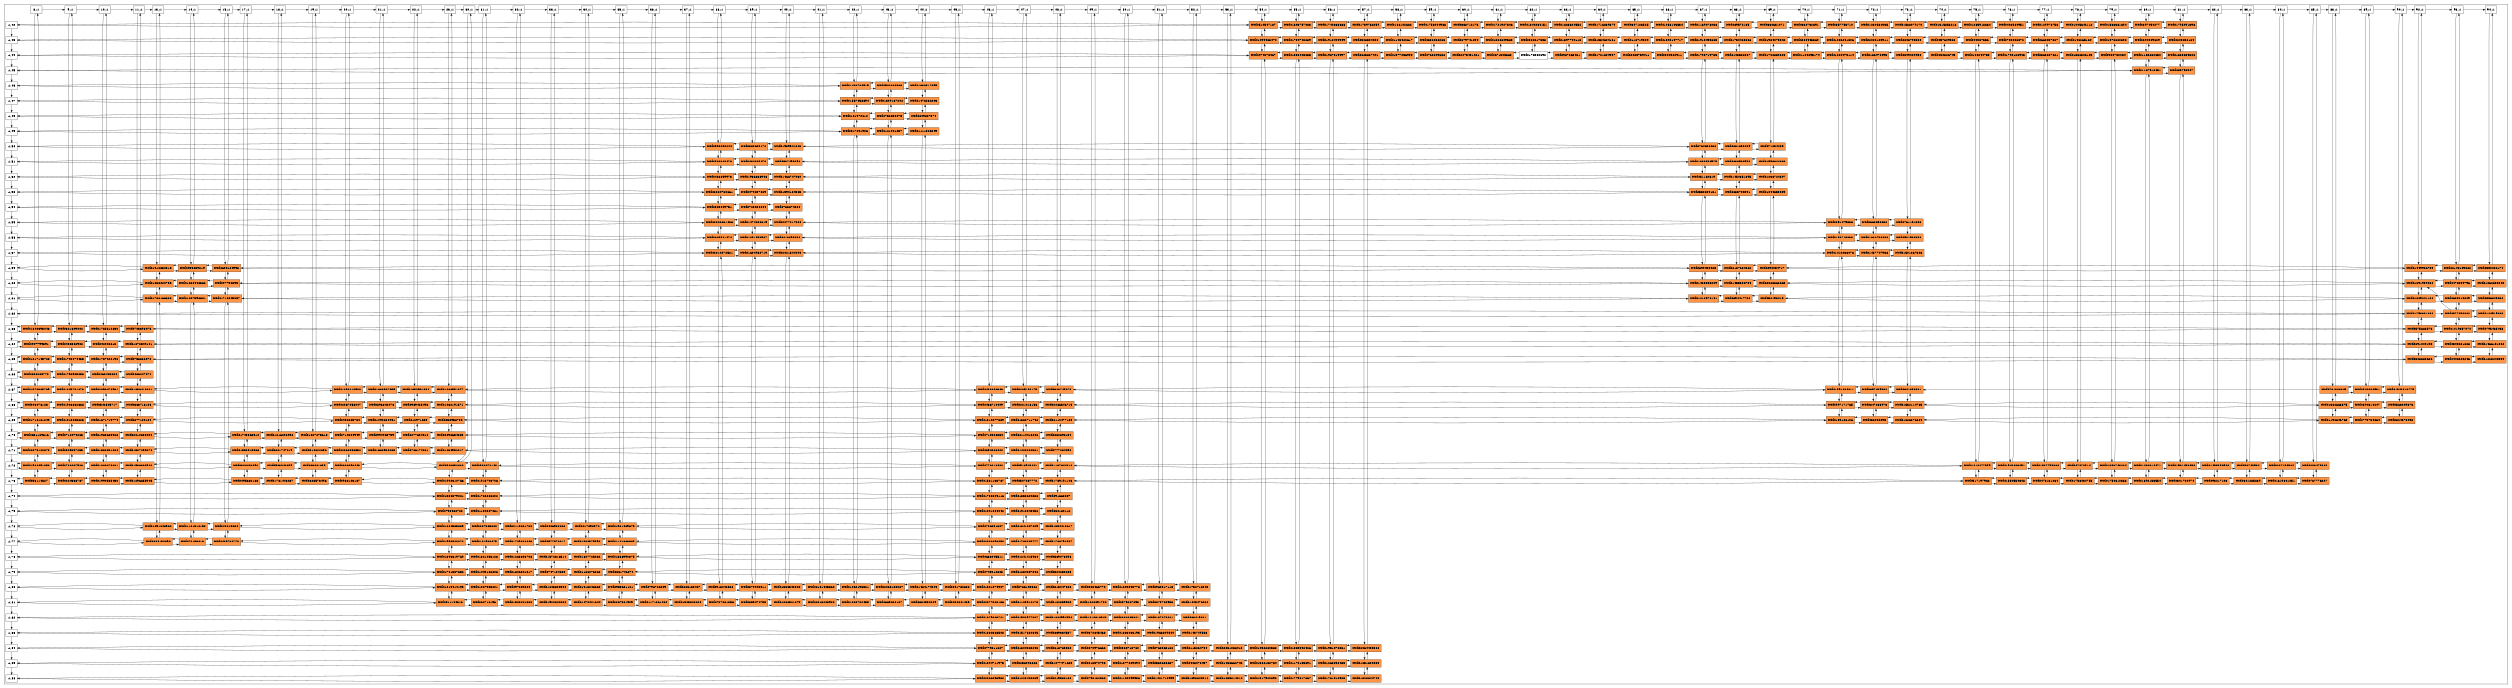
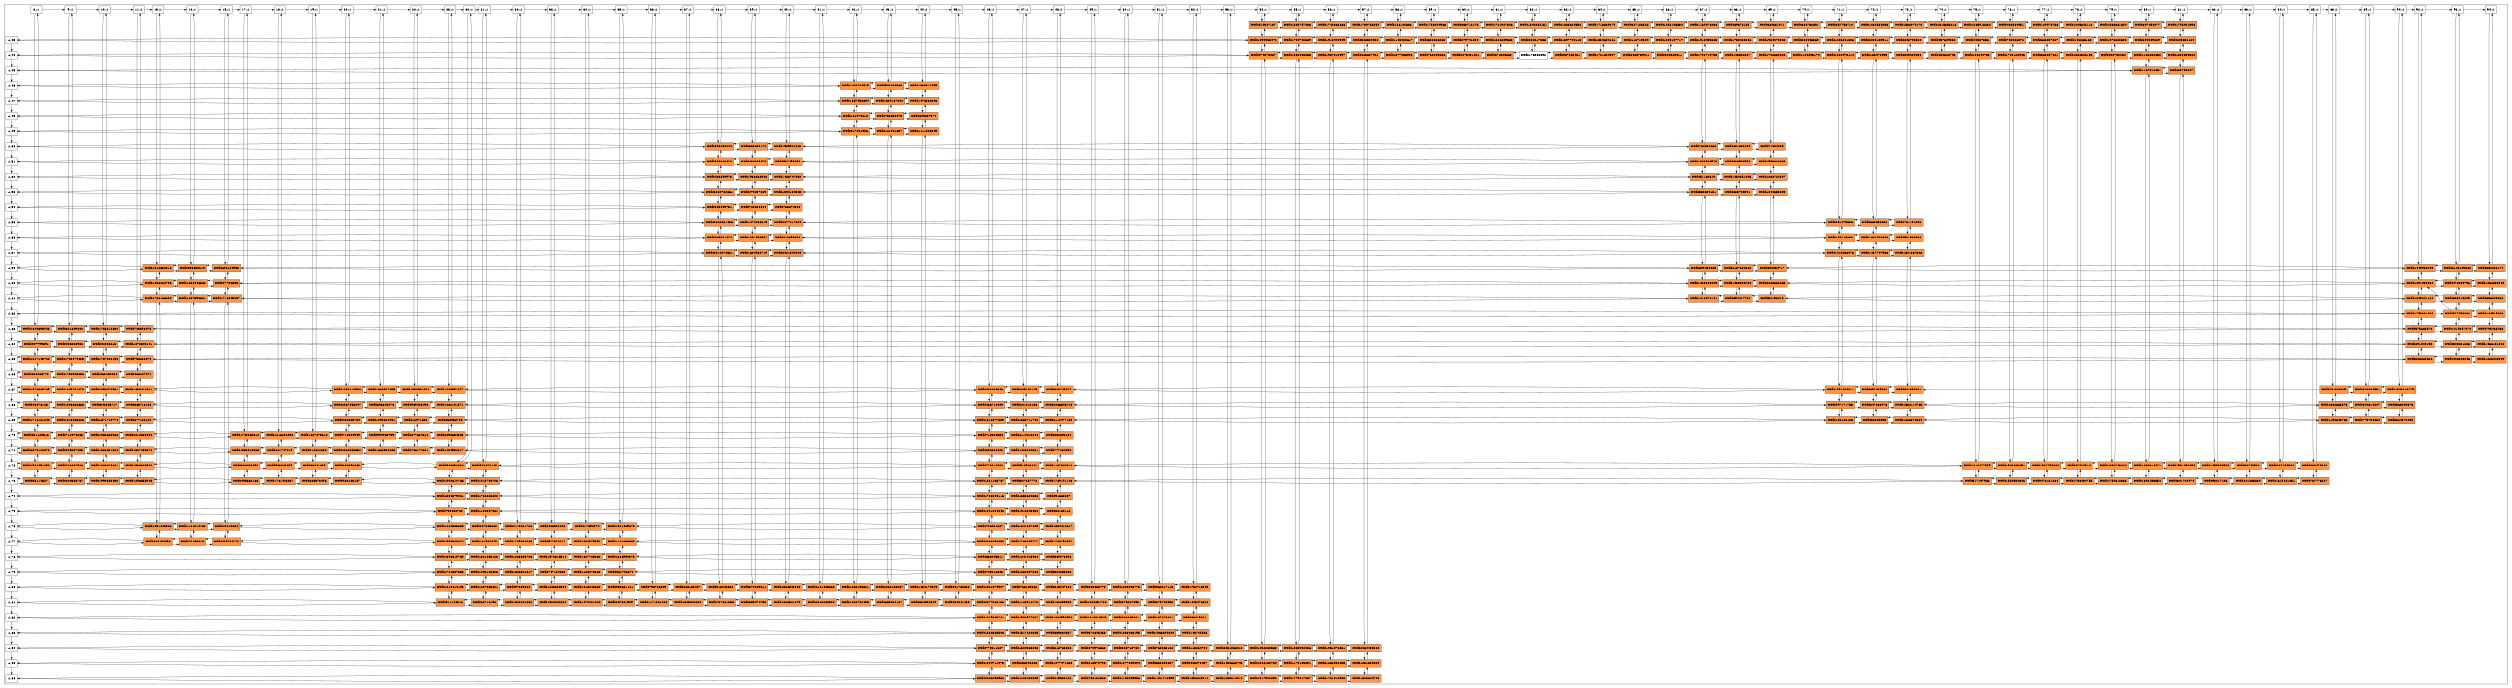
(12, 25) -> none
